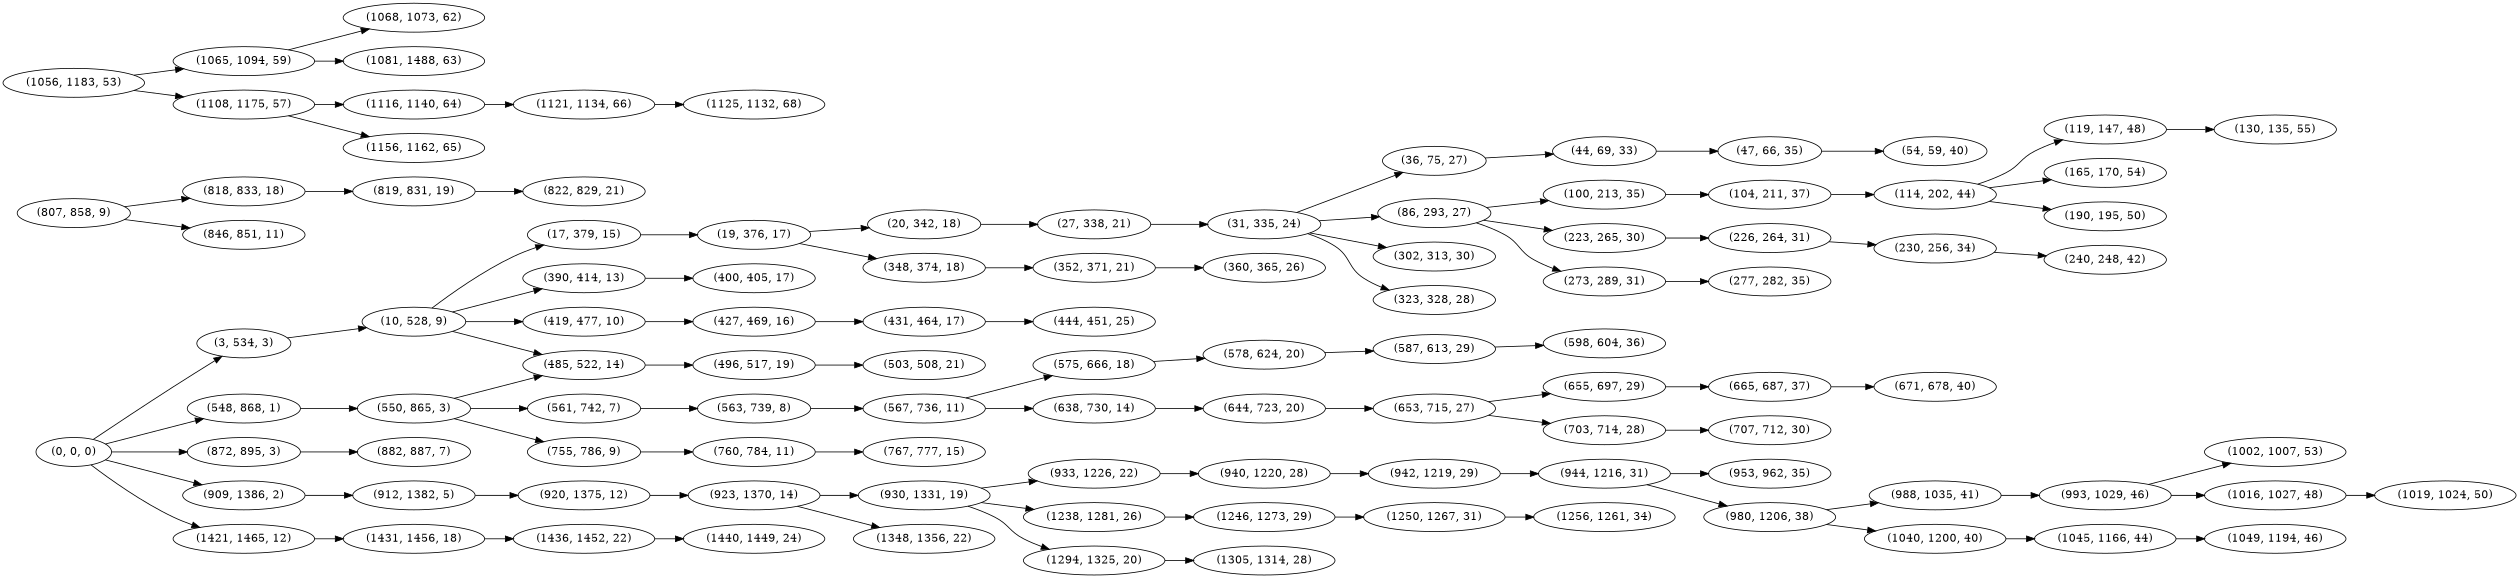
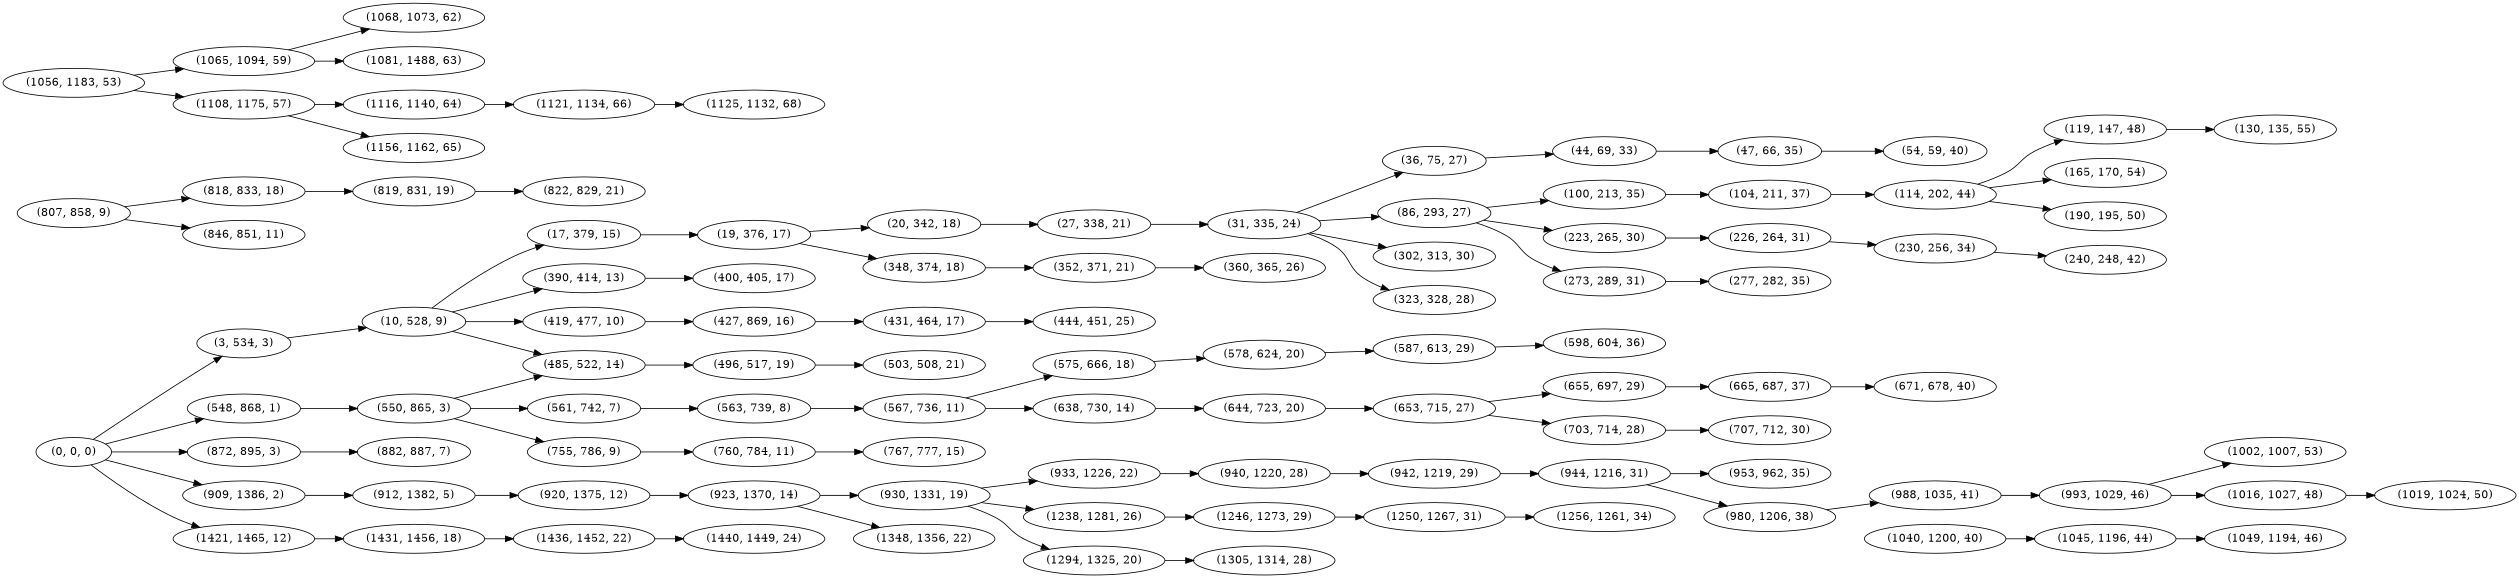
(754, 322) -> (754, 322)
(1847, 527) -> none
(2105, 539) -> (2105, 539)
